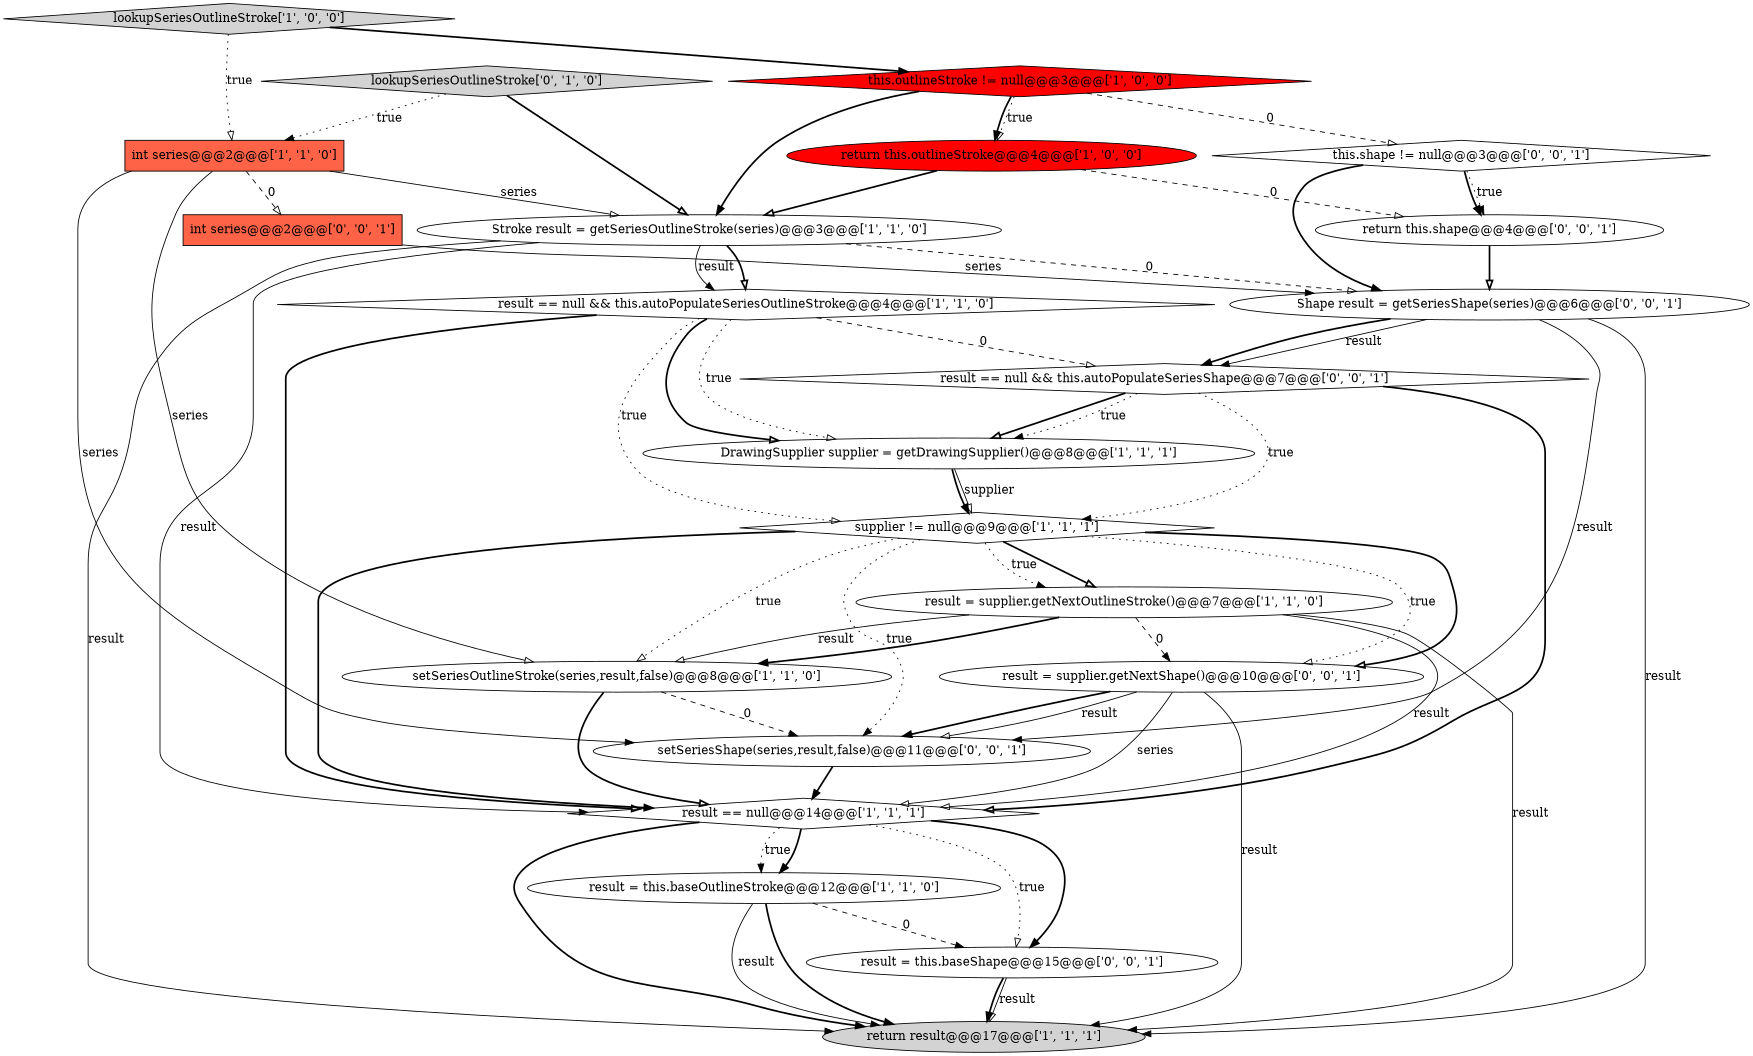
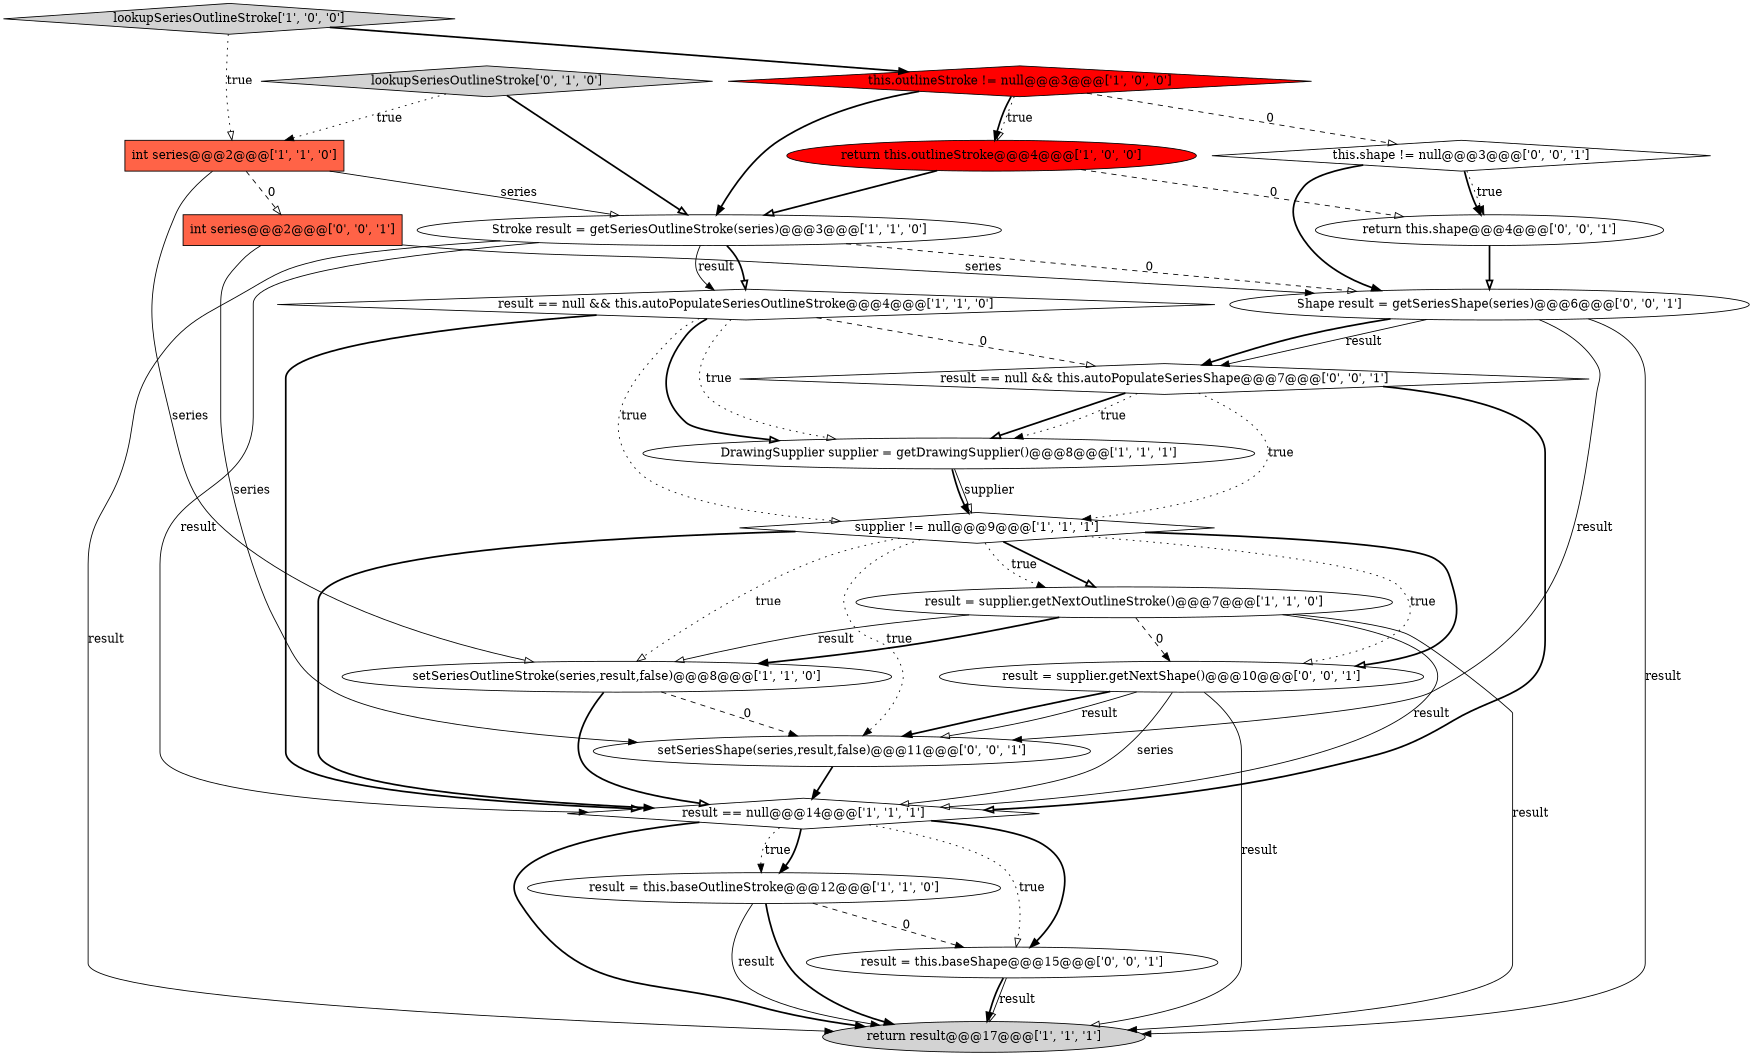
(146, 593) -> (274, 619)
(1241, 902) -> (1241, 902)
